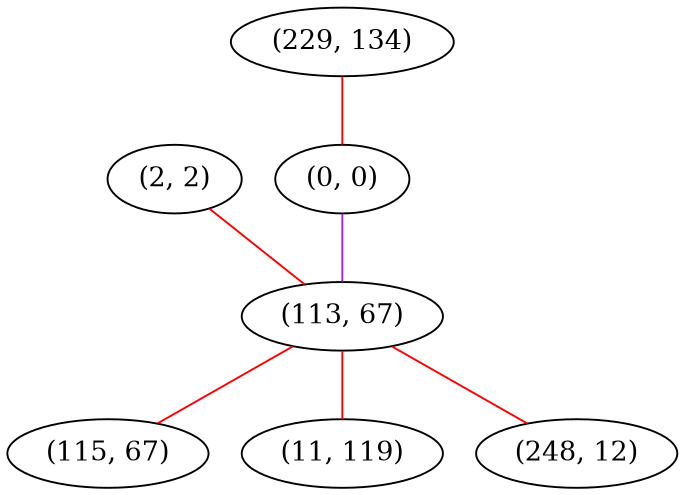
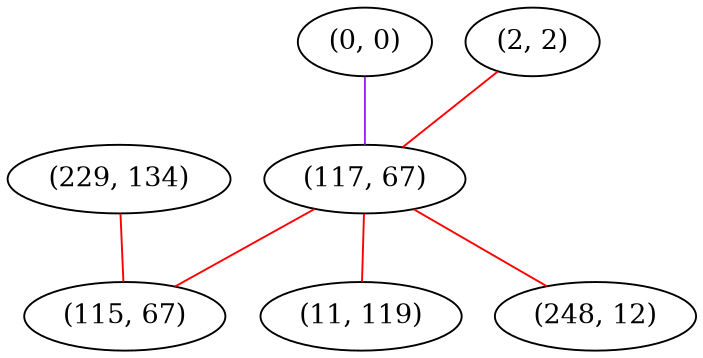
(342, 111) -> (122, 248)
(342, 316) -> (365, 179)
